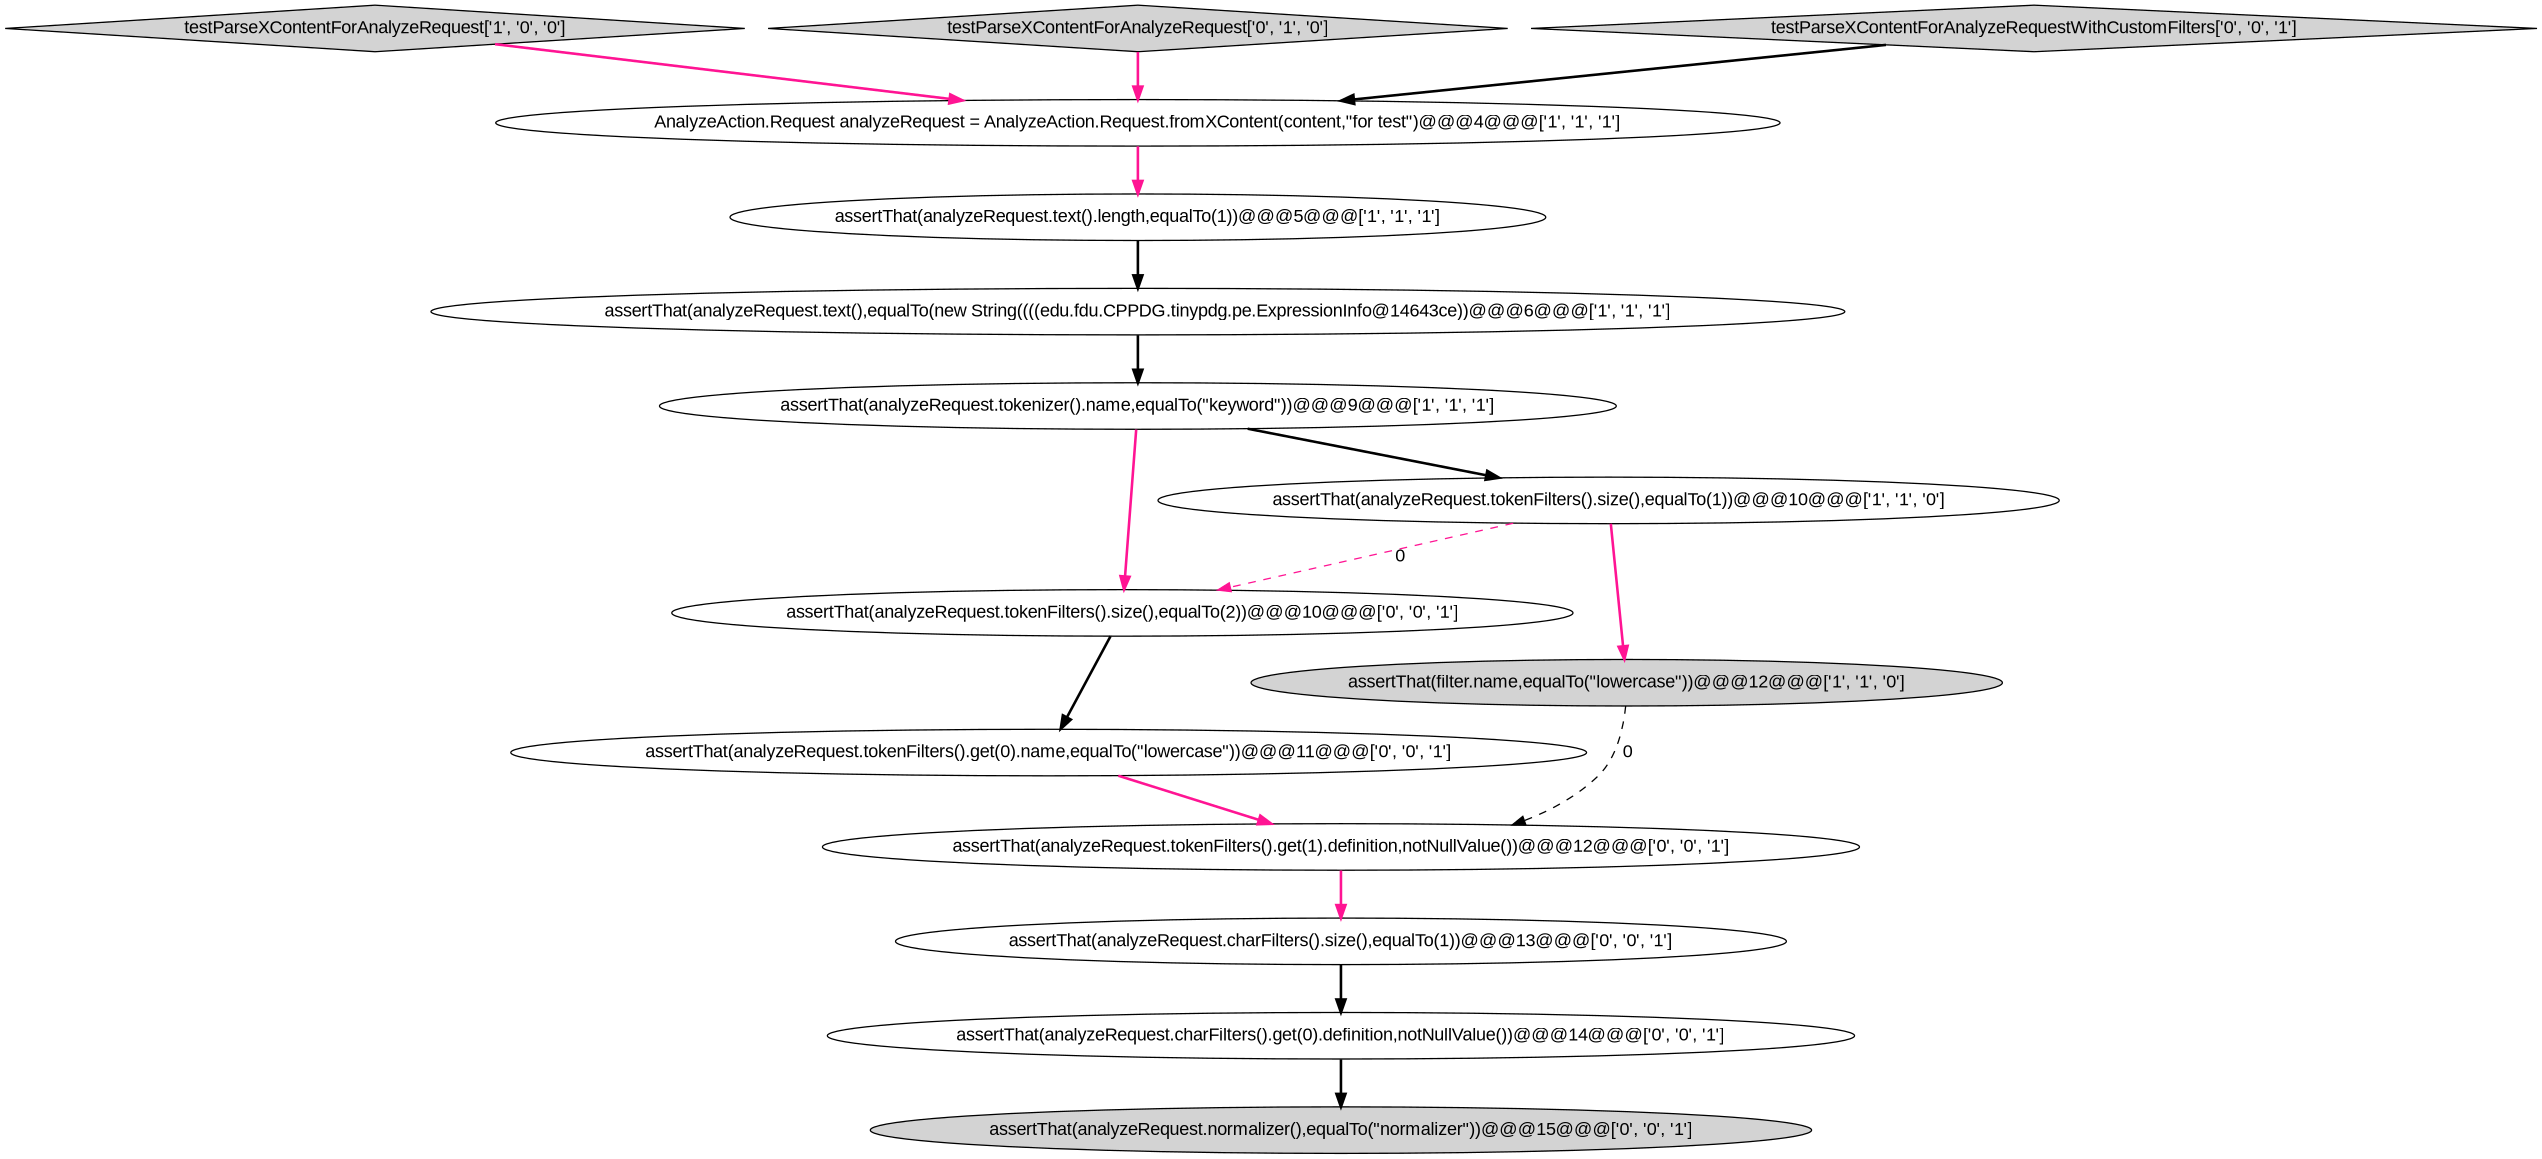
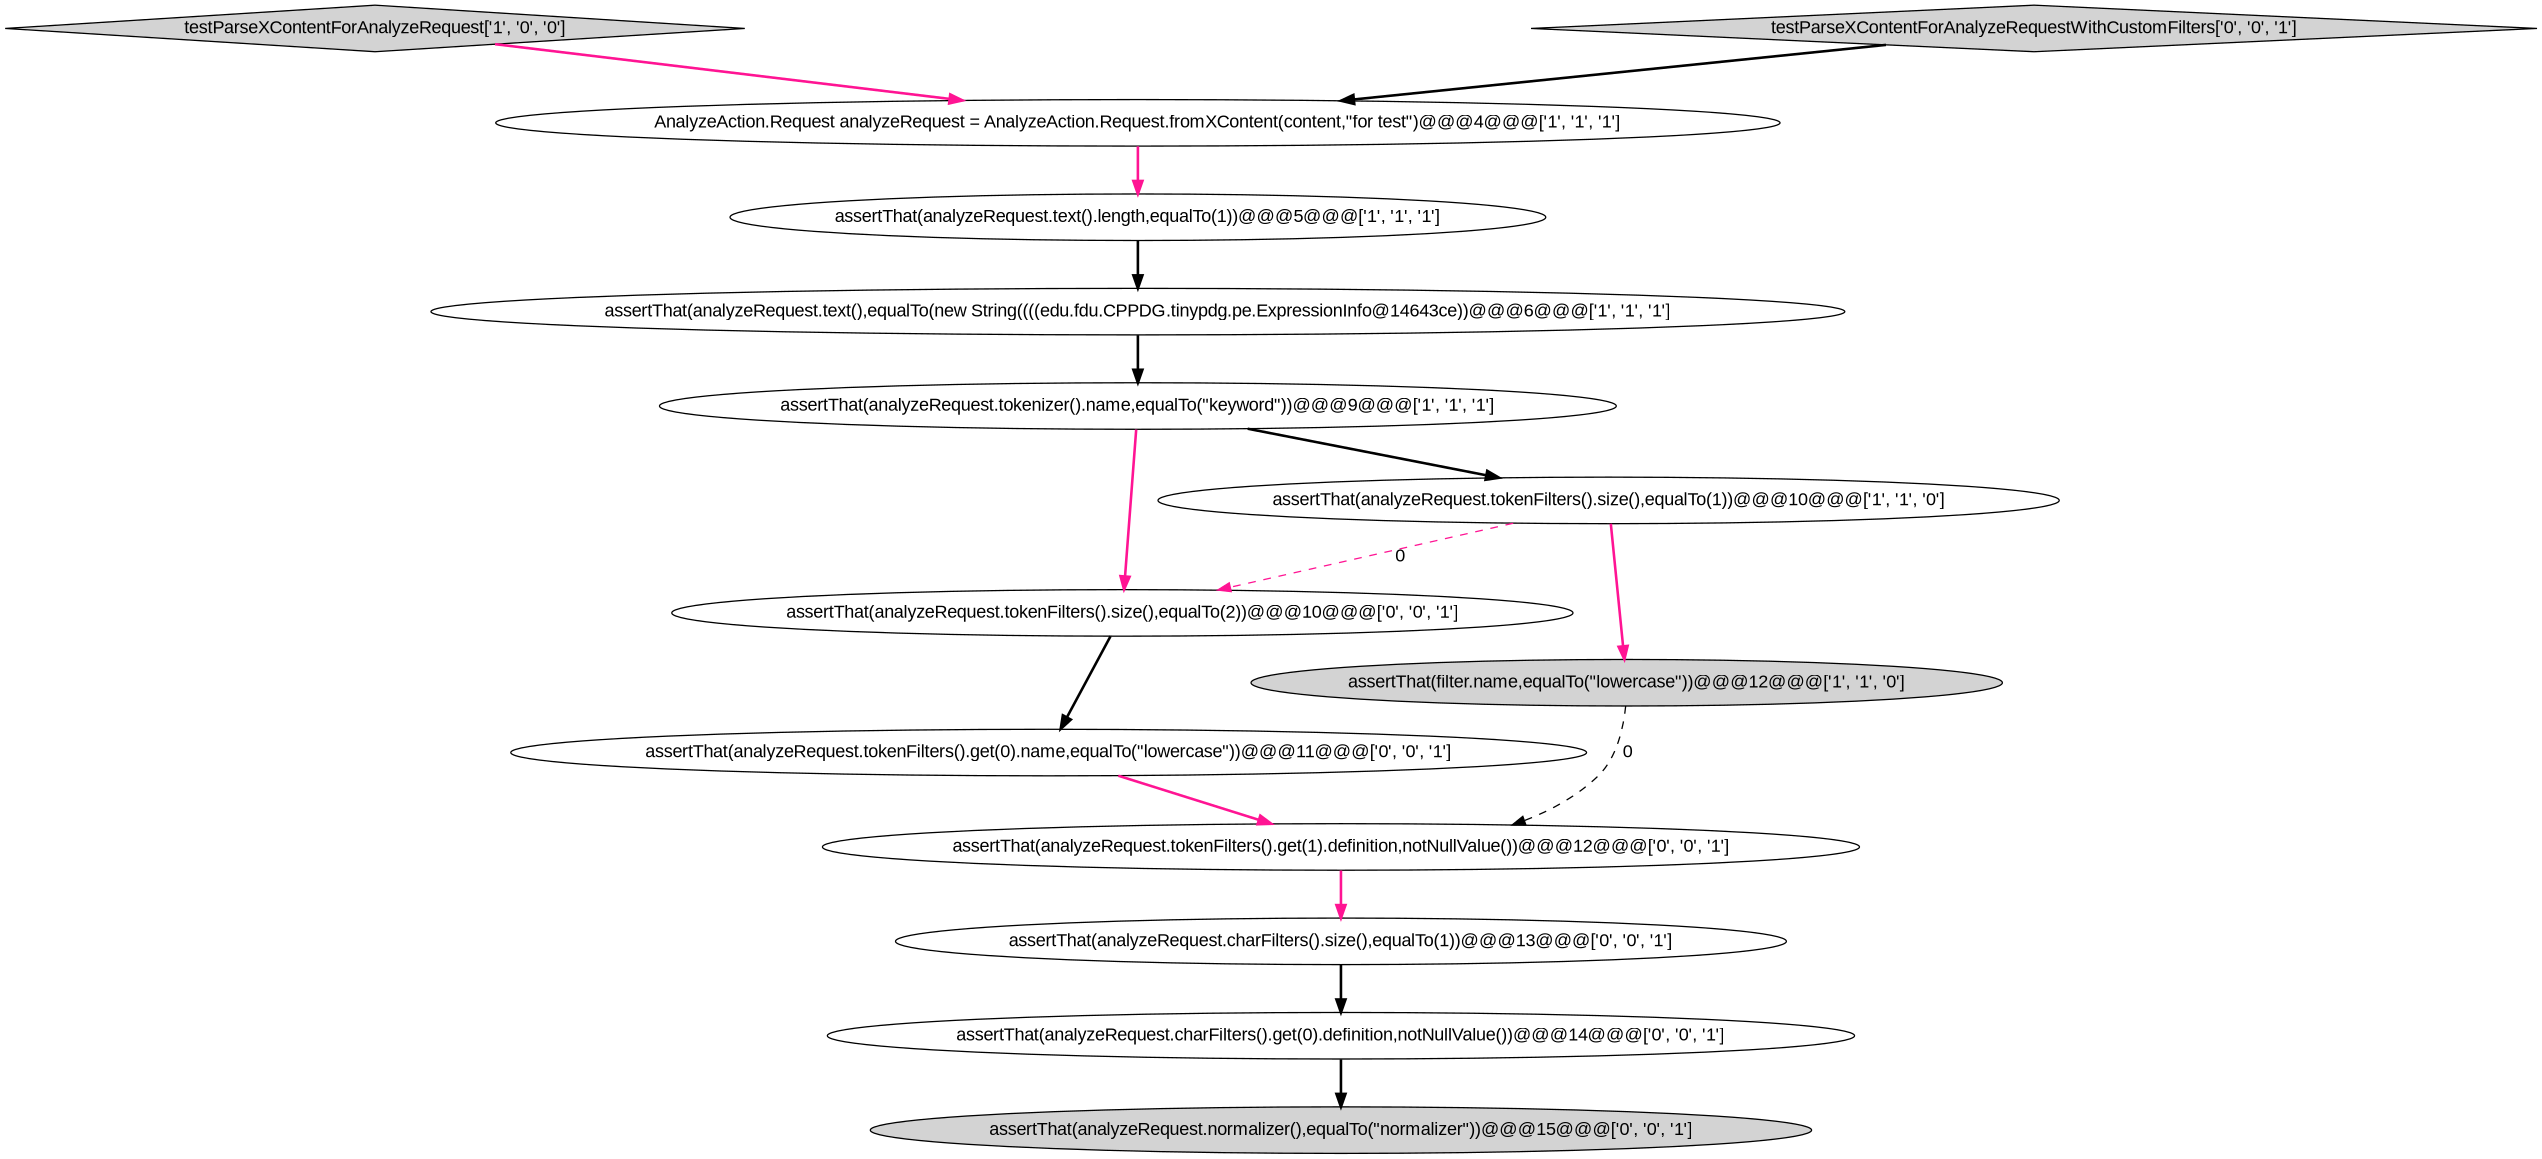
(1138, 28) -> none
